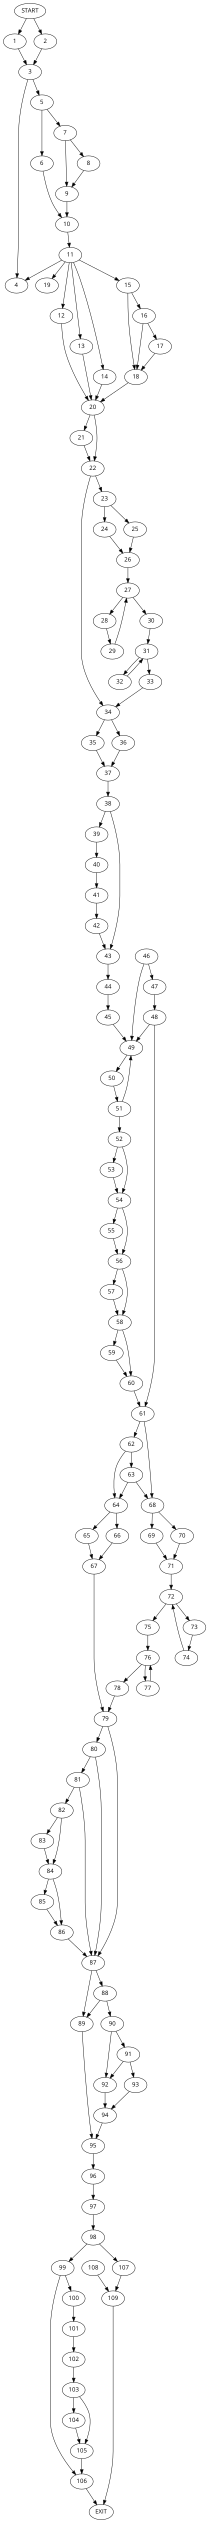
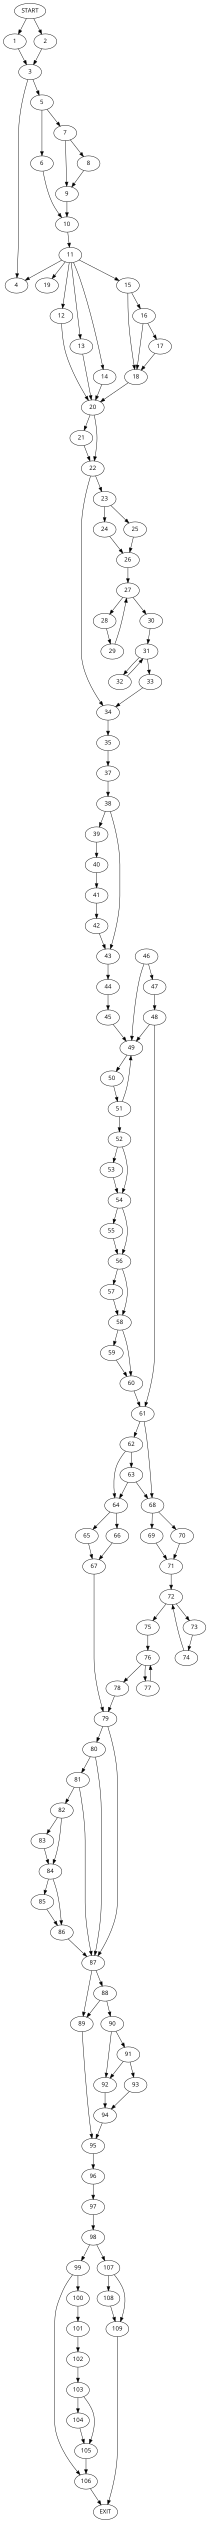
(123, 743) -> none
none -> (108, 2281)
